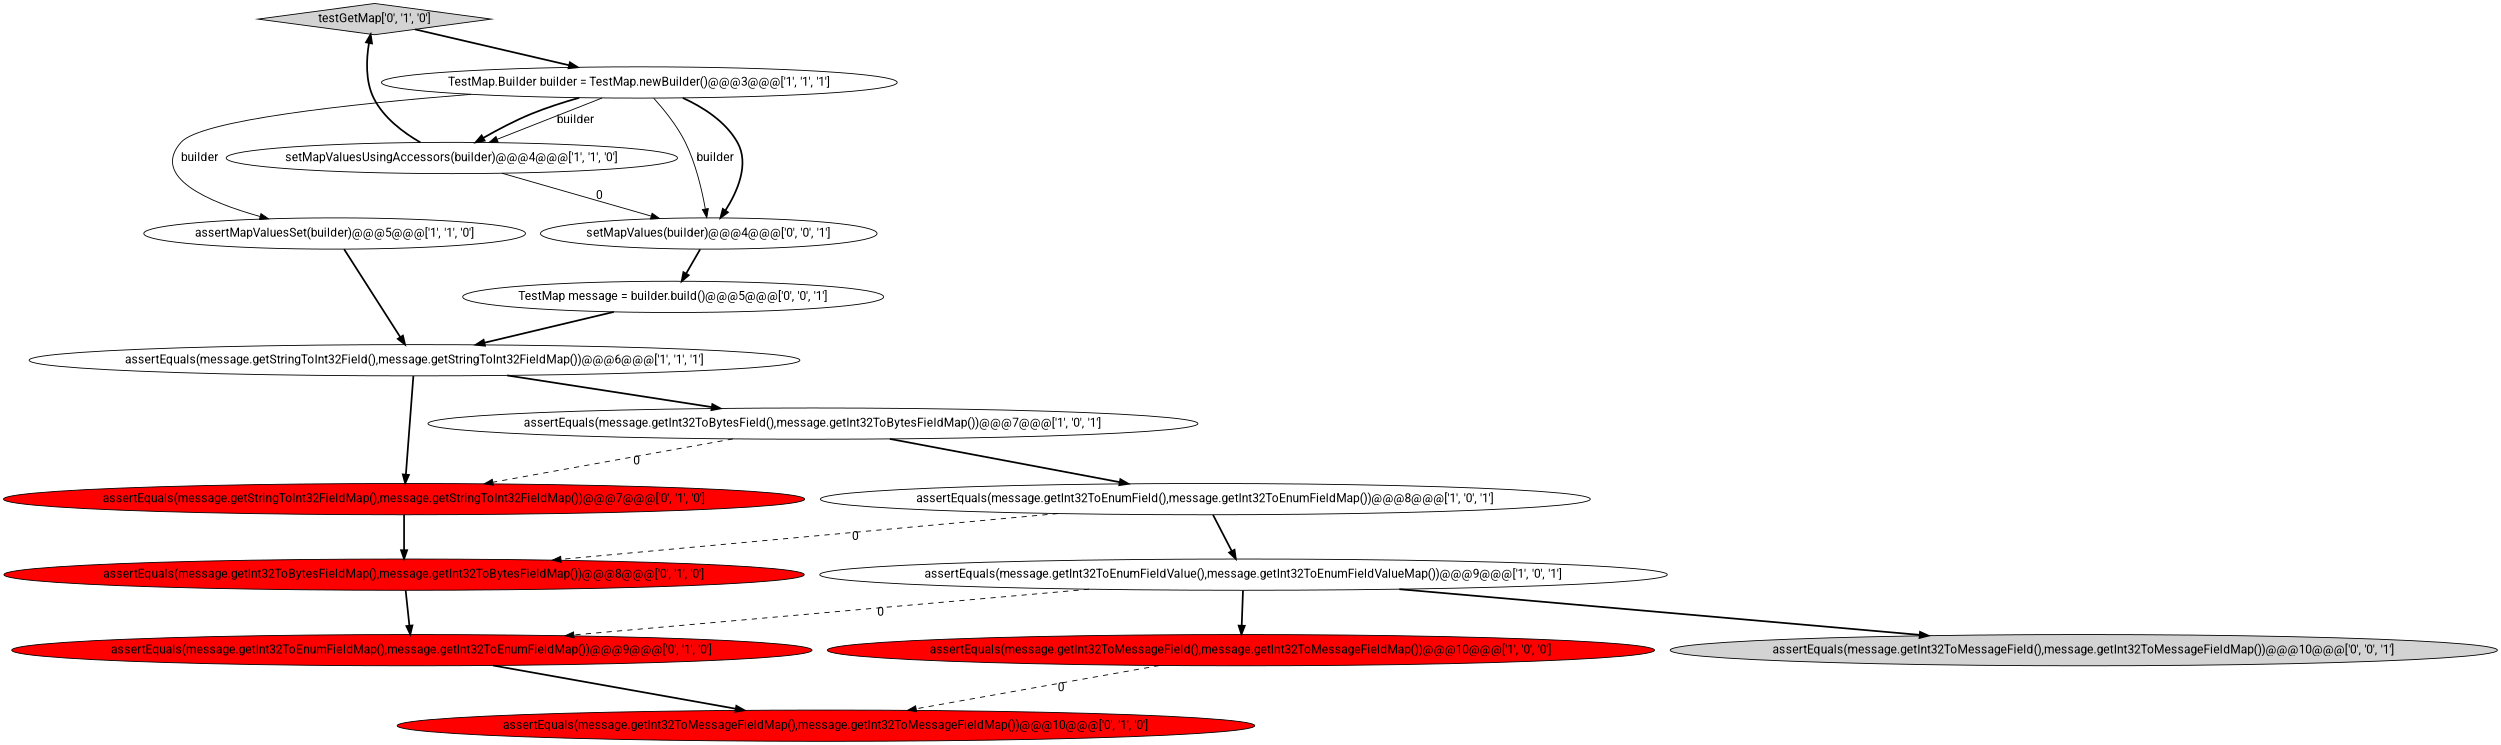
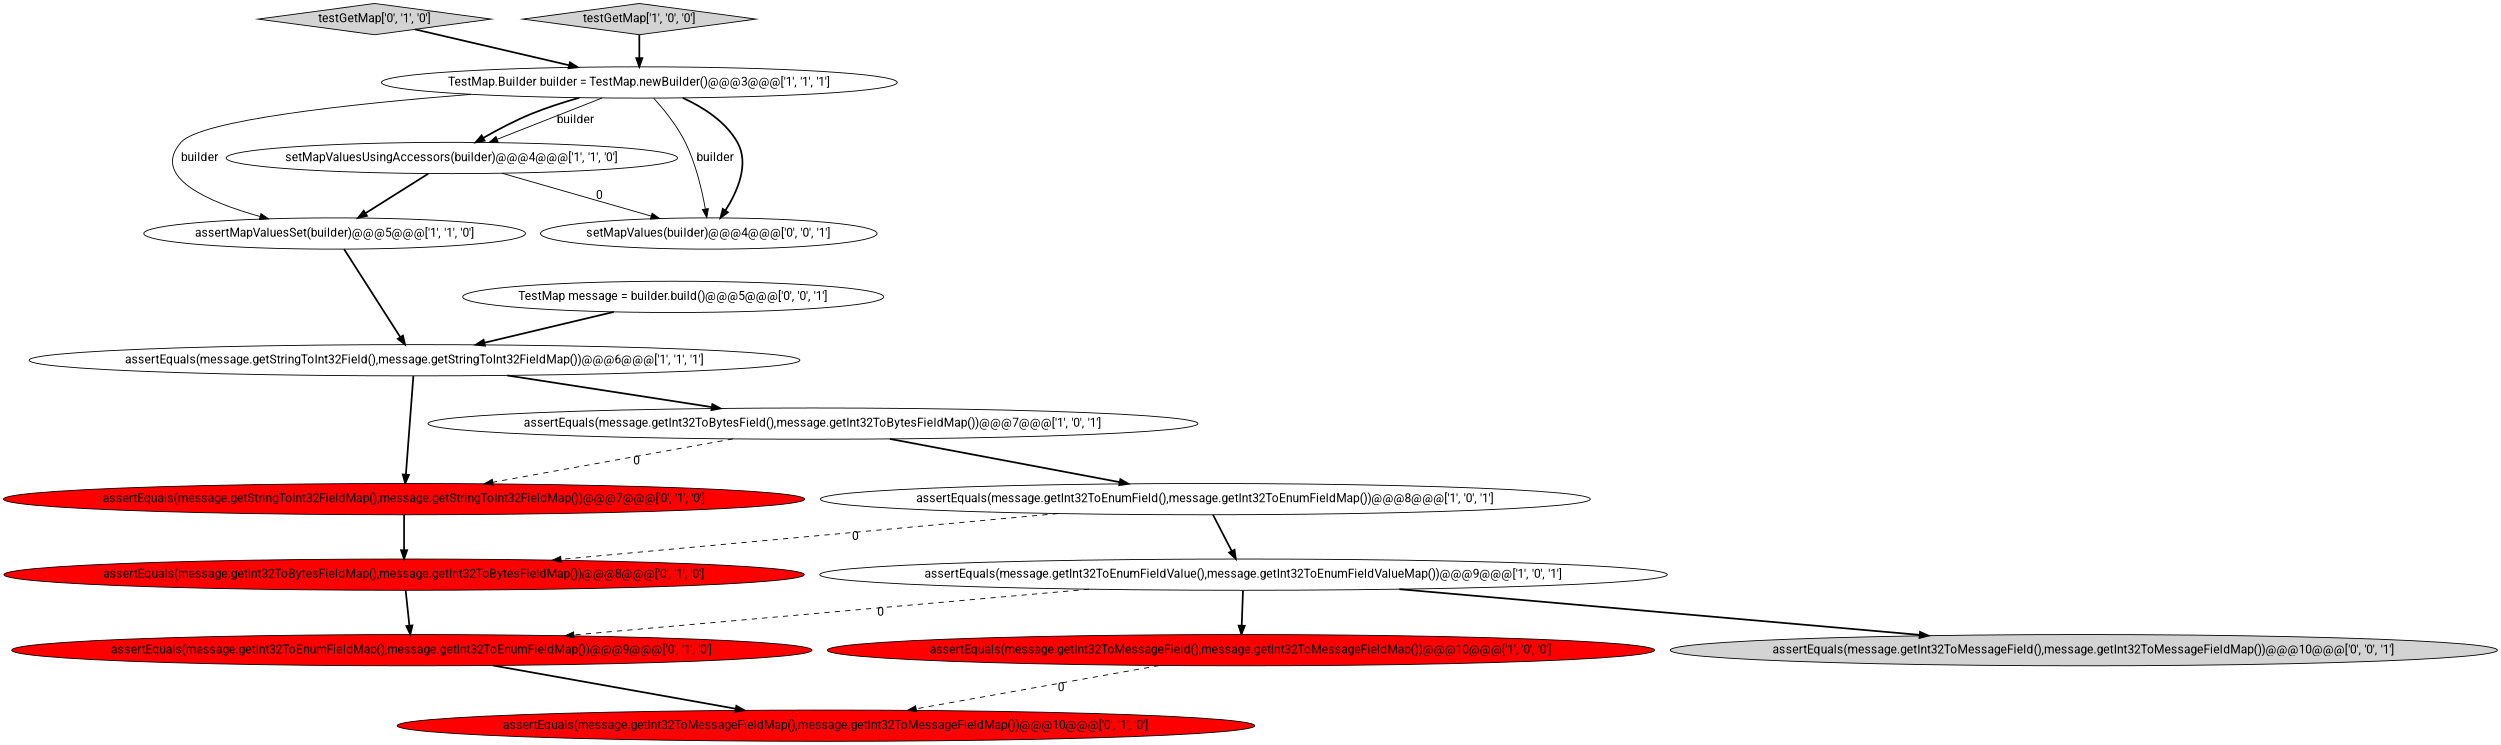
none -> (639, 19)
(373, 97) -> (397, 193)
(693, 261) -> none
